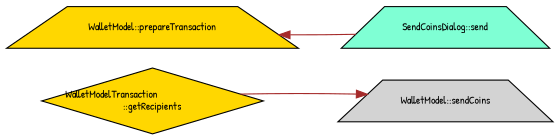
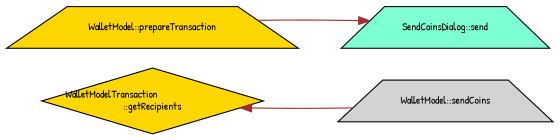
(323, 35) -> (308, 20)
(298, 94) -> (302, 108)
